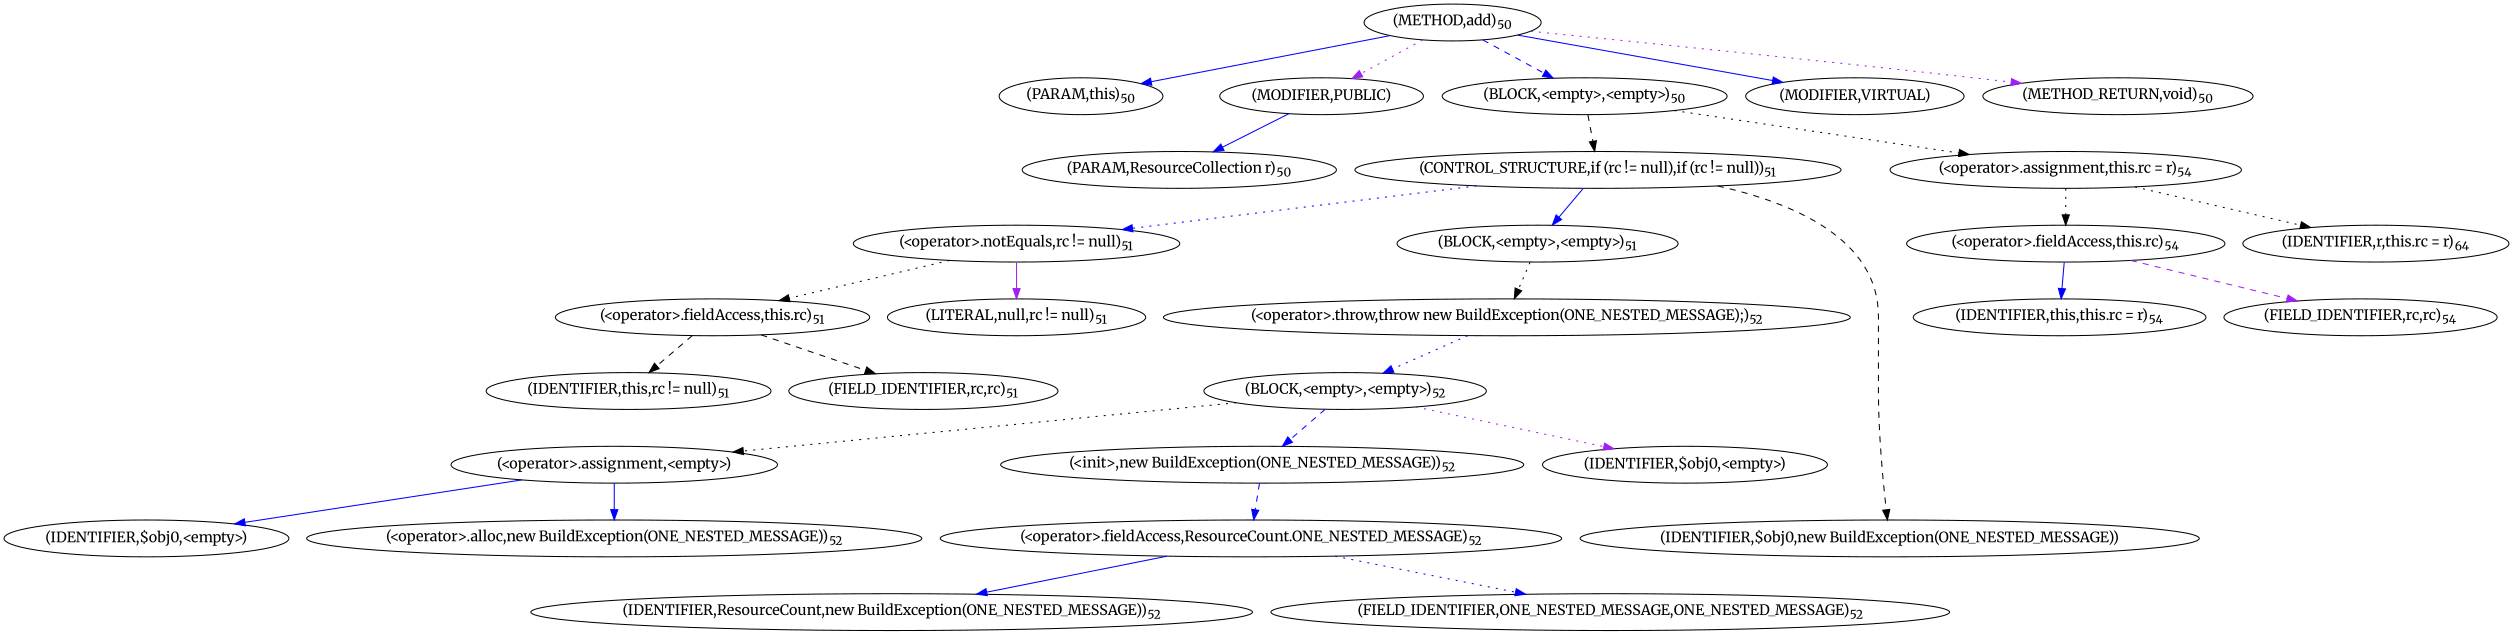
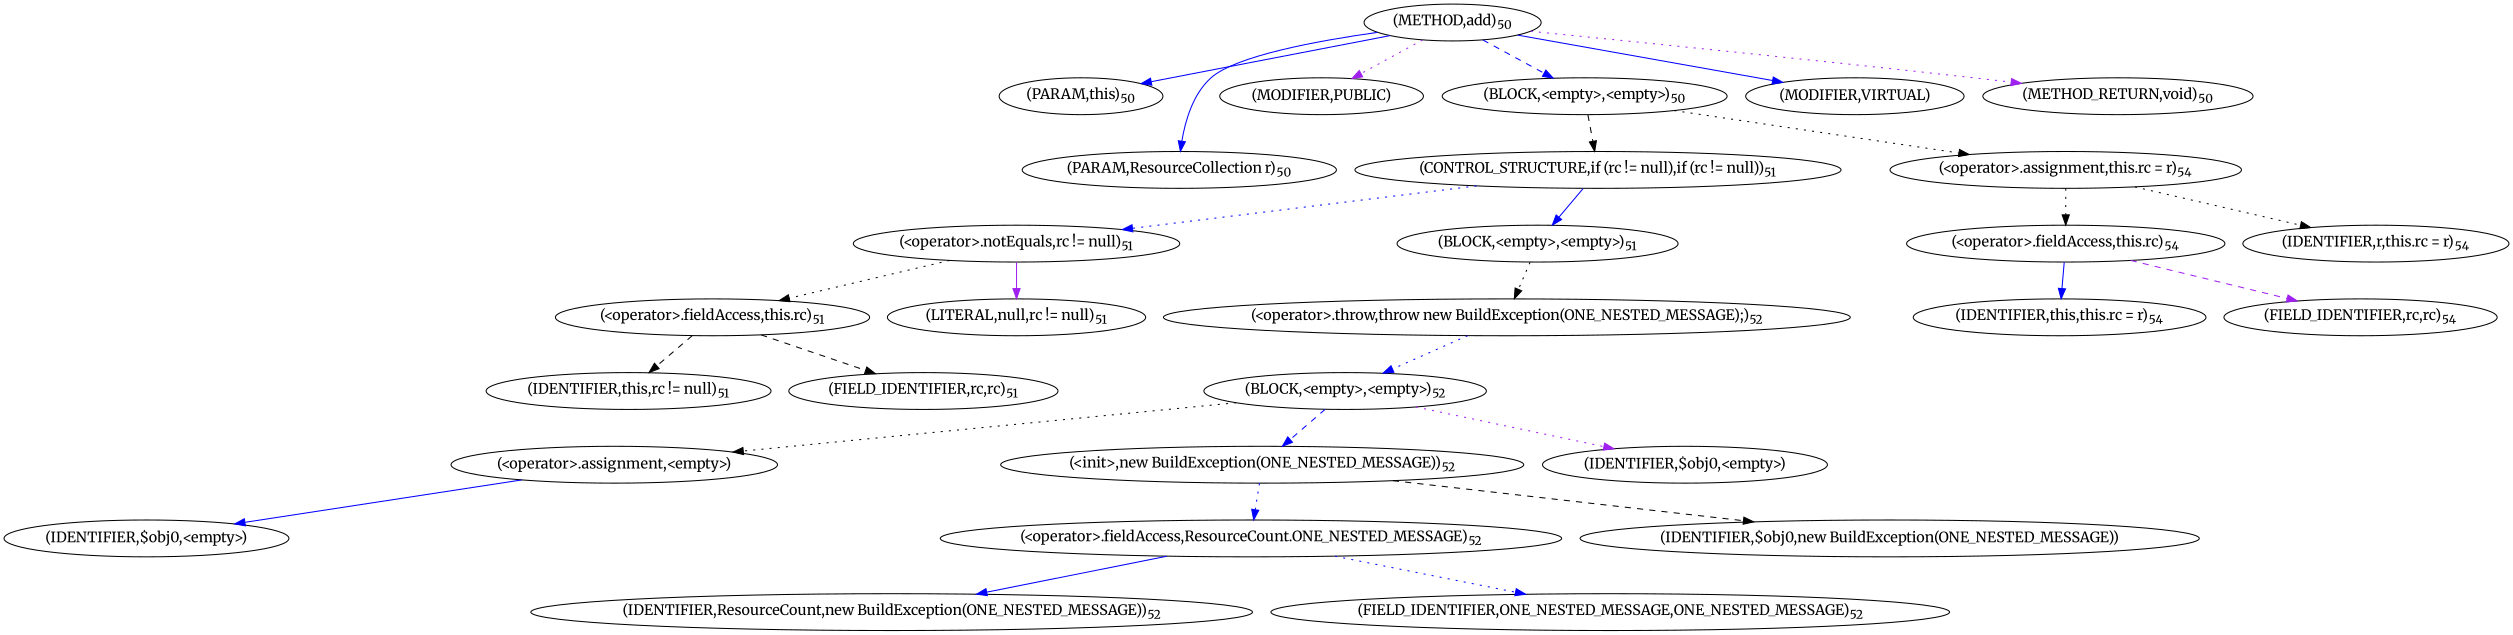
(1256, 130) -> (1281, 50)
(2462, 242) -> (2462, 242)
(1876, 301) -> (1568, 501)
(1257, 497) -> (1257, 497)
(614, 538) -> none
